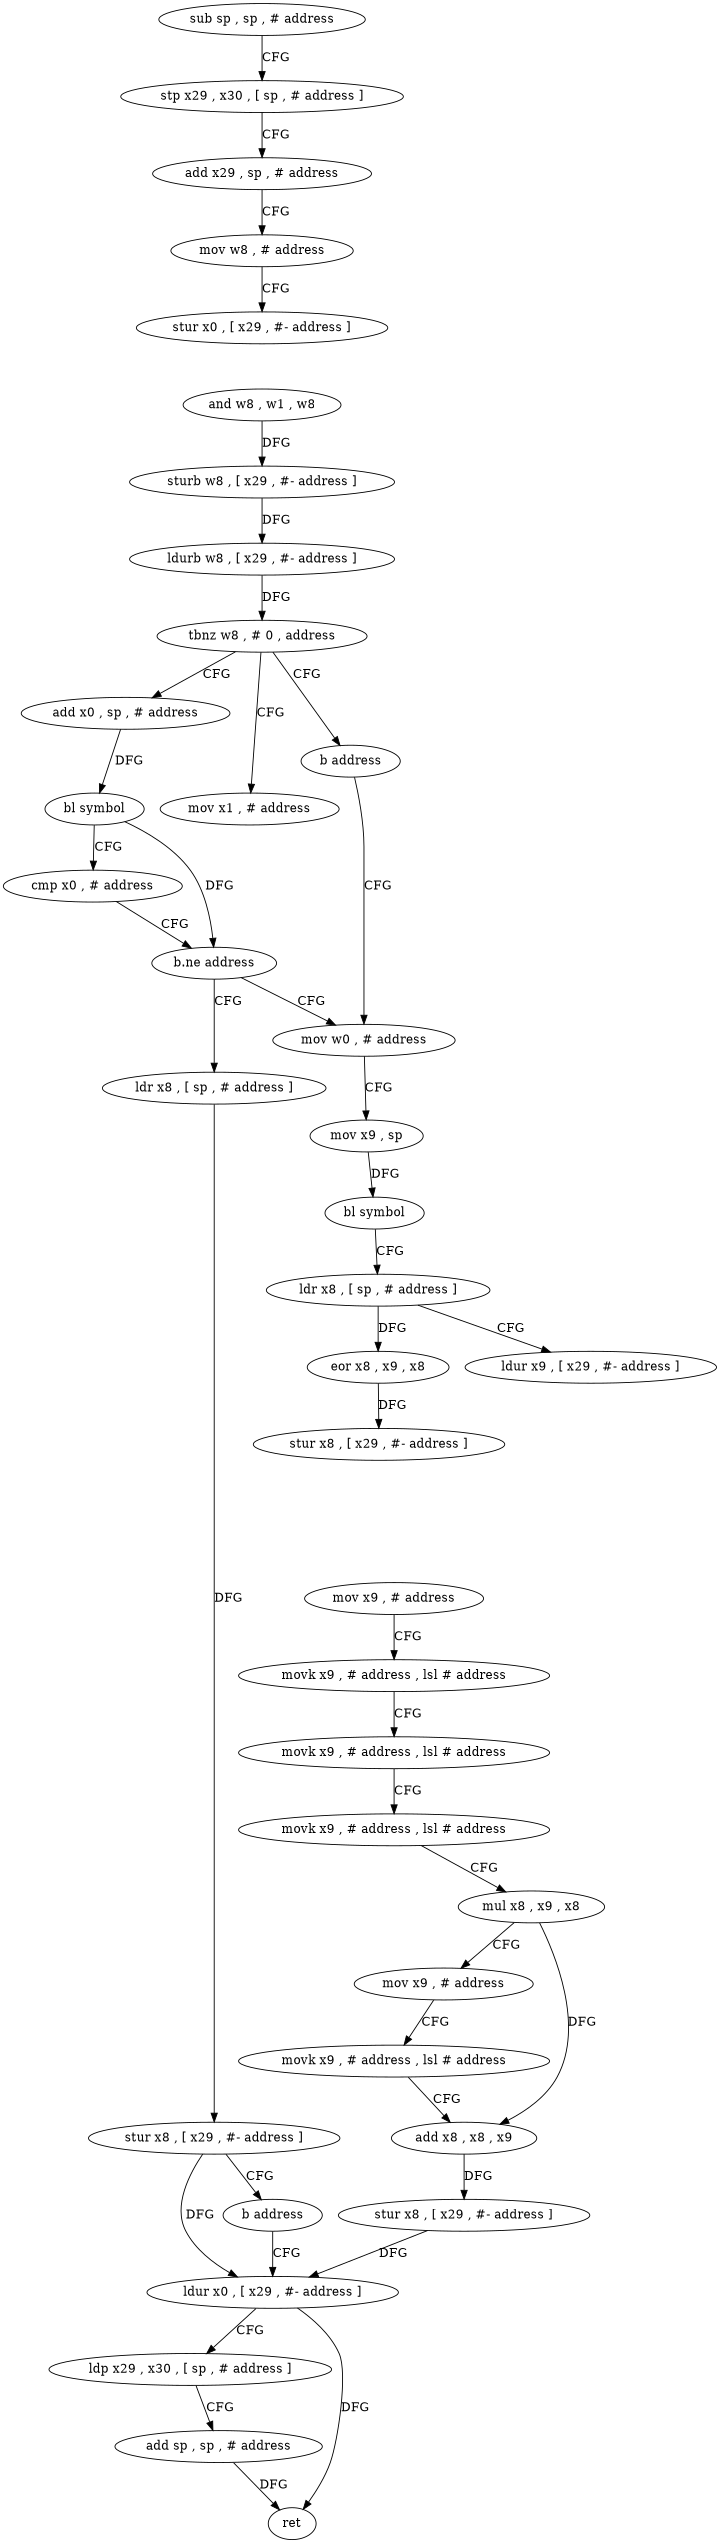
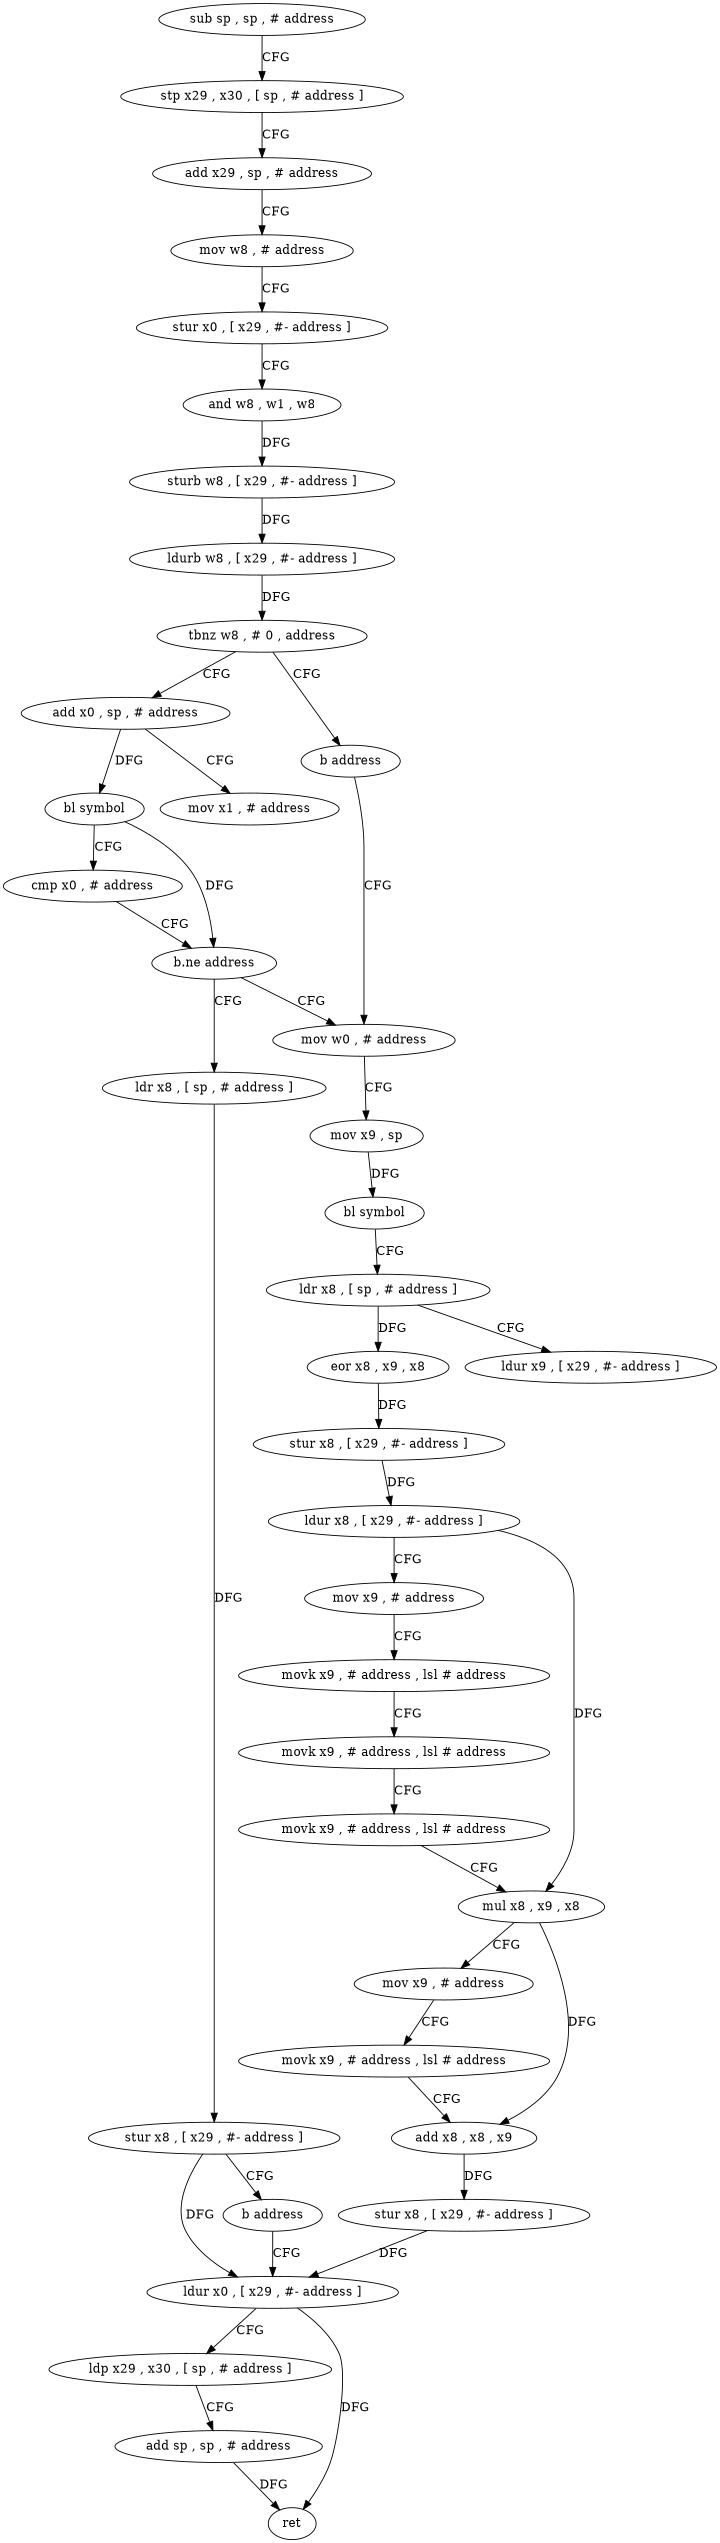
none -> (262, 362)
(256, 718) -> (184, 758)
none -> (394, 1521)
